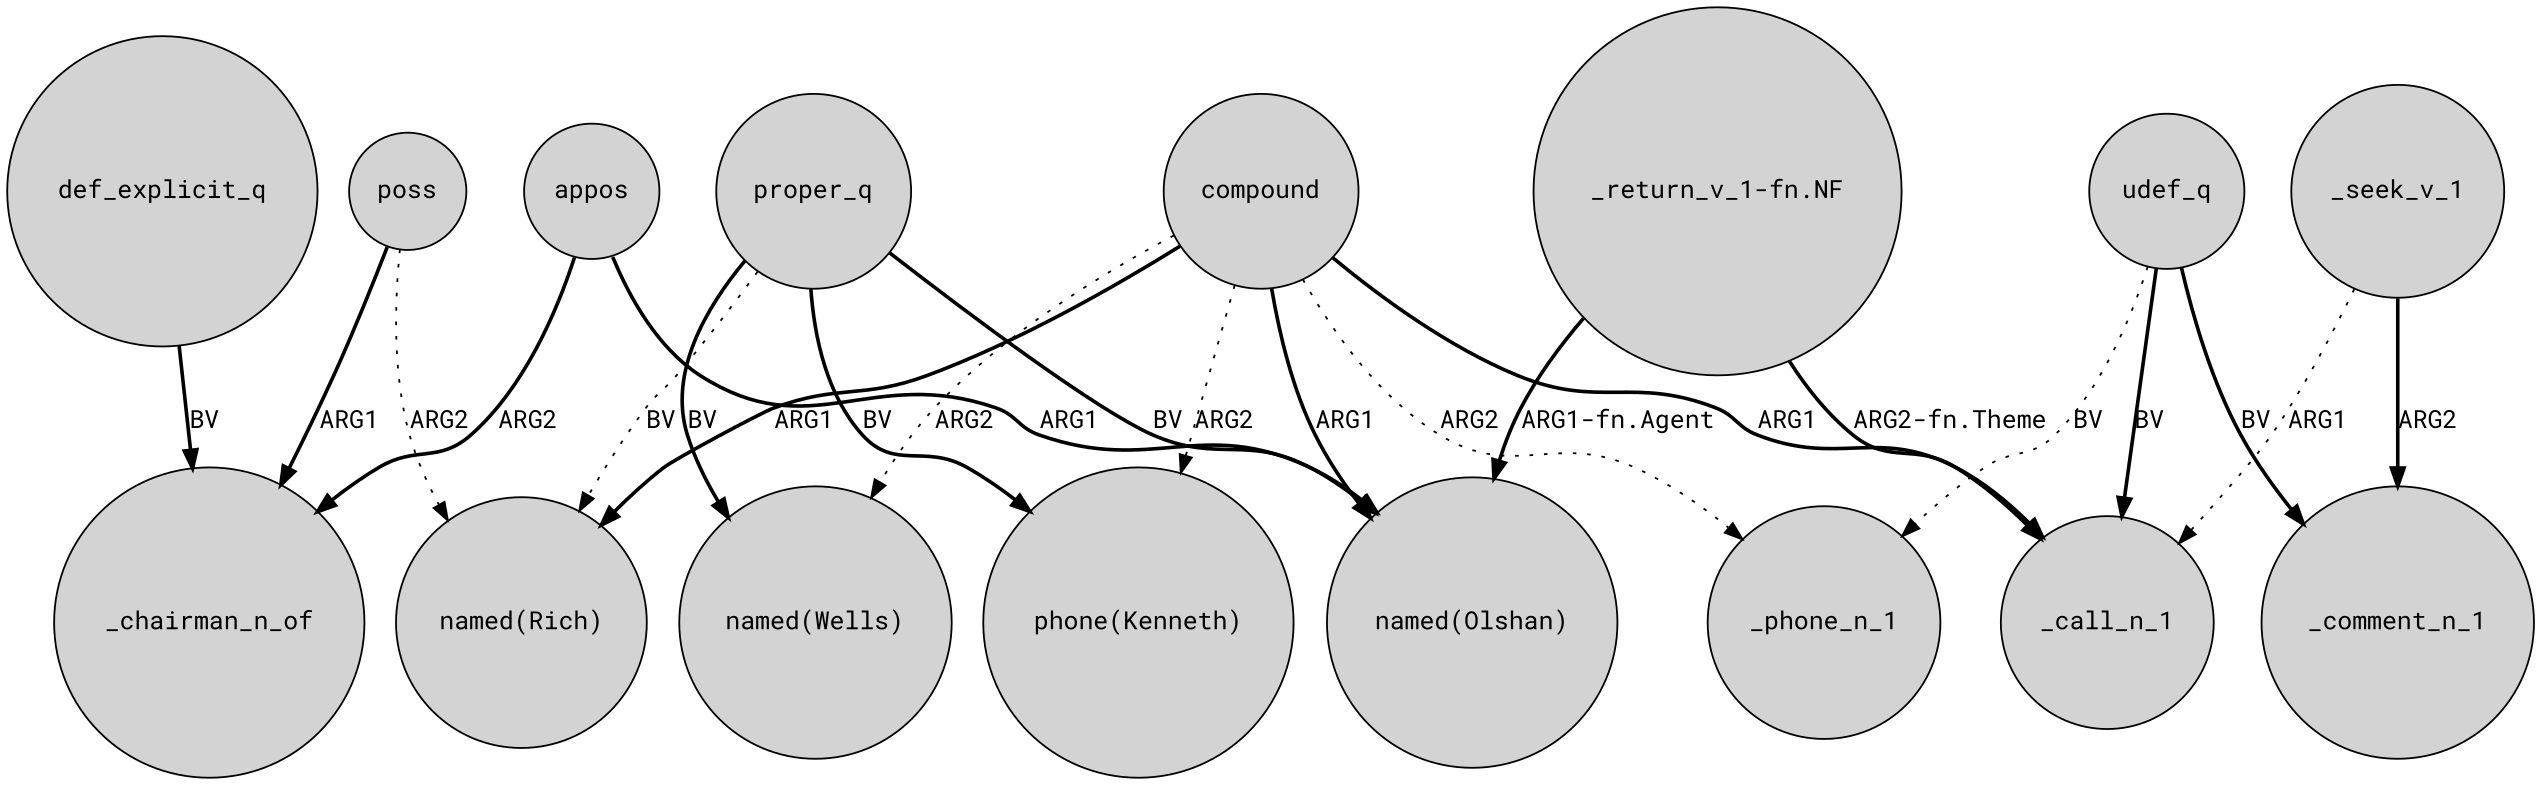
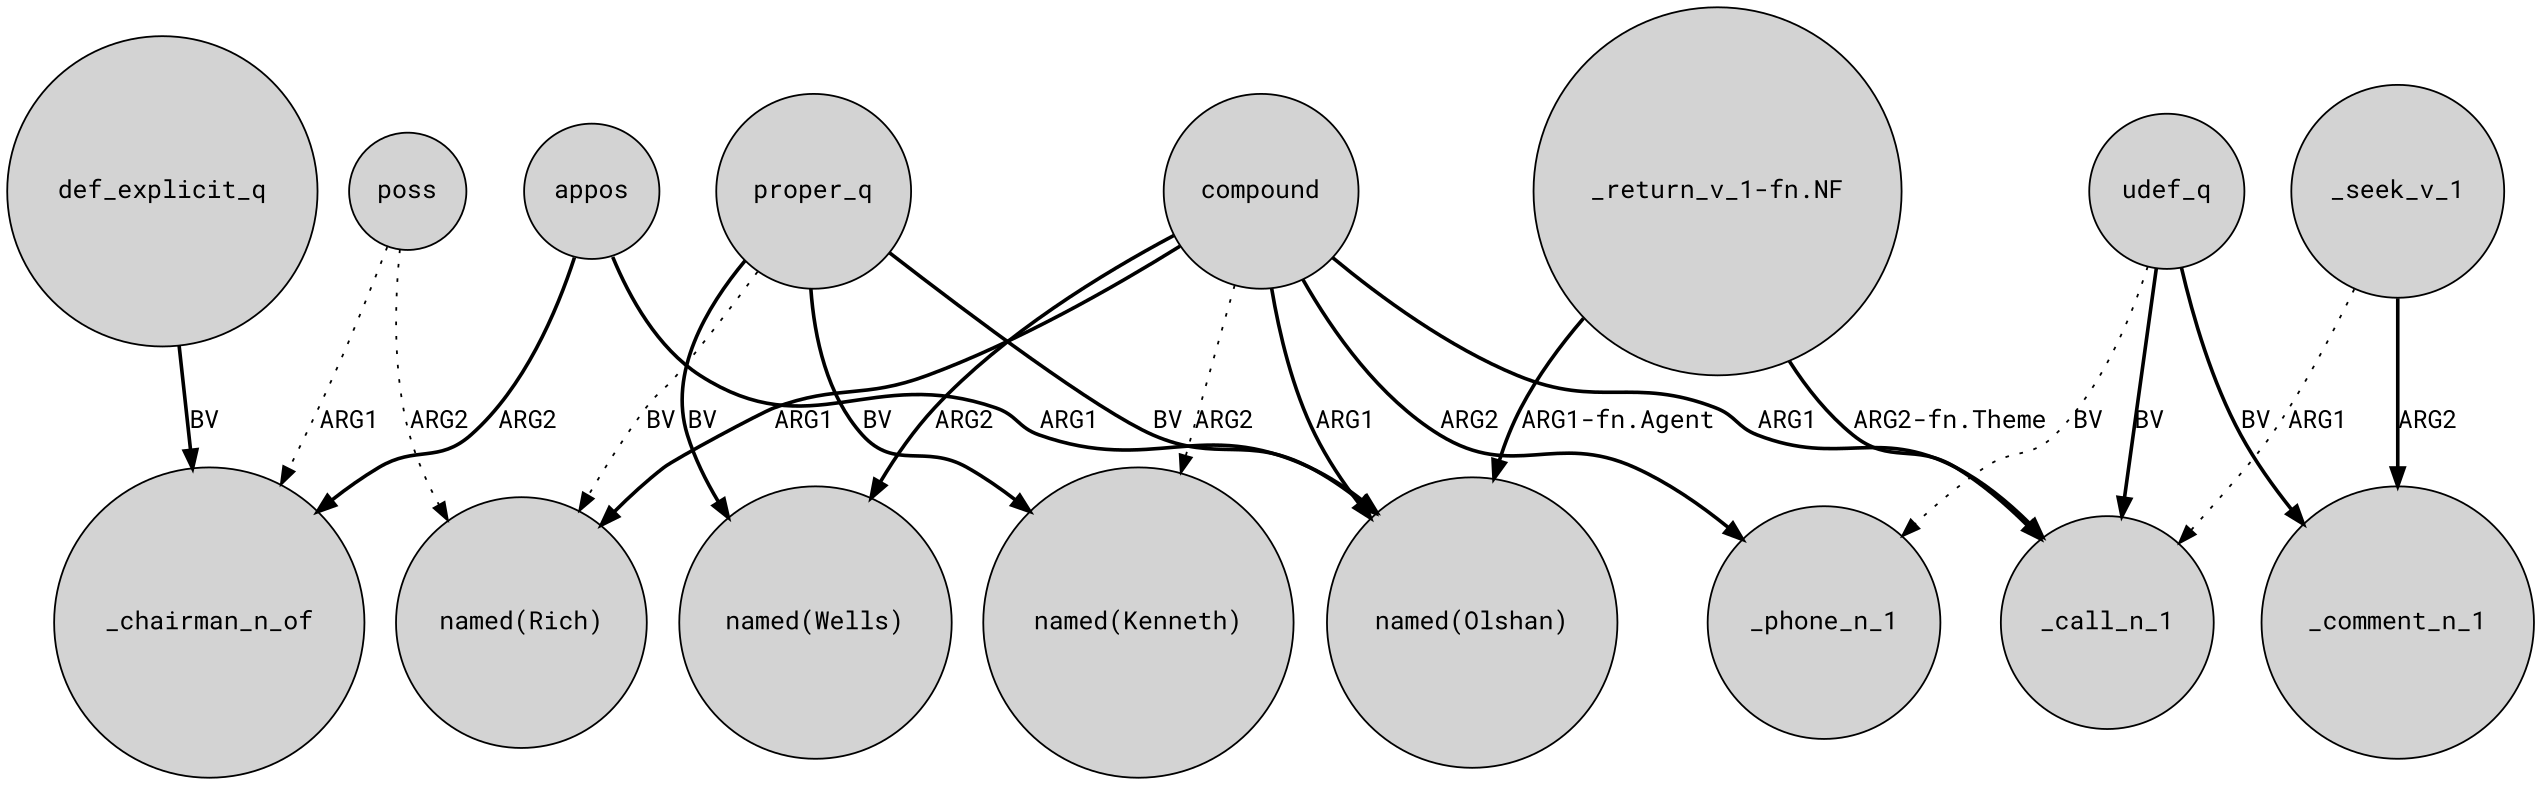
(341, 359) -> (341, 359)
(973, 371) -> (973, 371)
(1488, 454) -> (1488, 454)
(1138, 623) -> (1138, 623)
